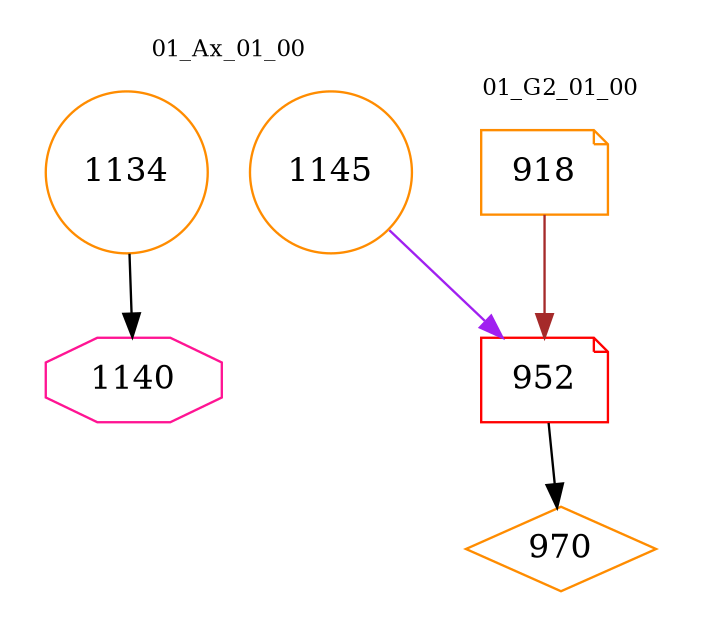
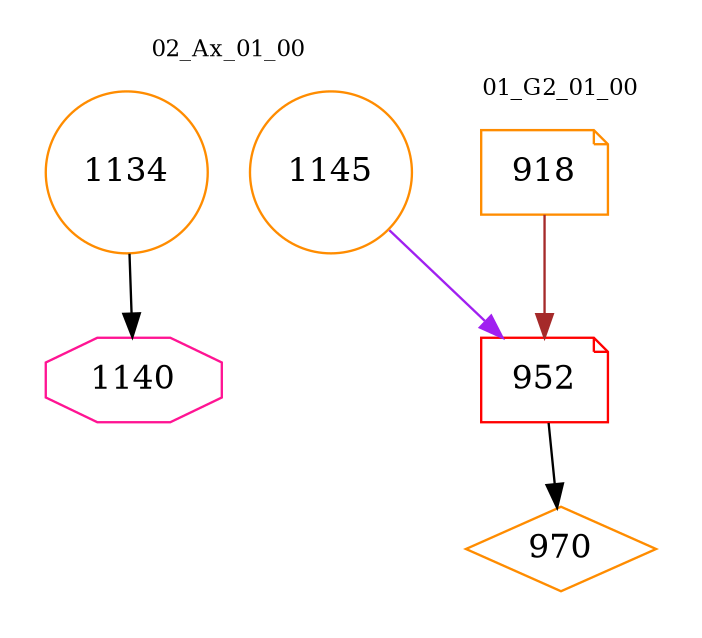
(229, 50) -> (229, 50)
